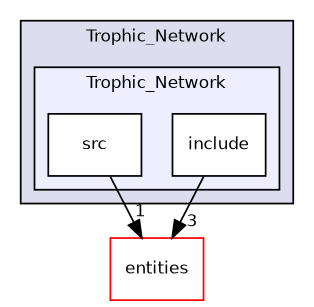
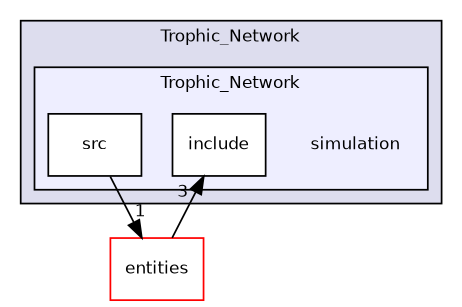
none -> (355, 145)
(192, 199) -> (184, 215)
